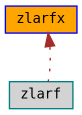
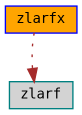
(50, 64) -> (32, 51)
